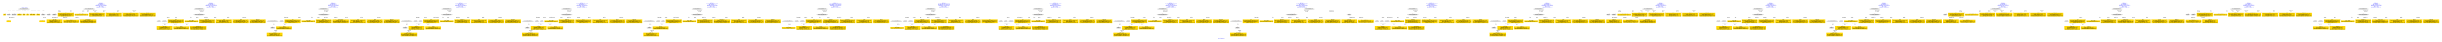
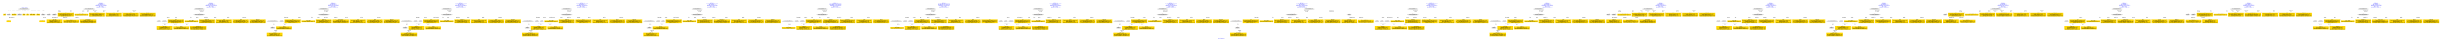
(14, 15) -> (14, 15)
(19, 15) -> (19, 15)
